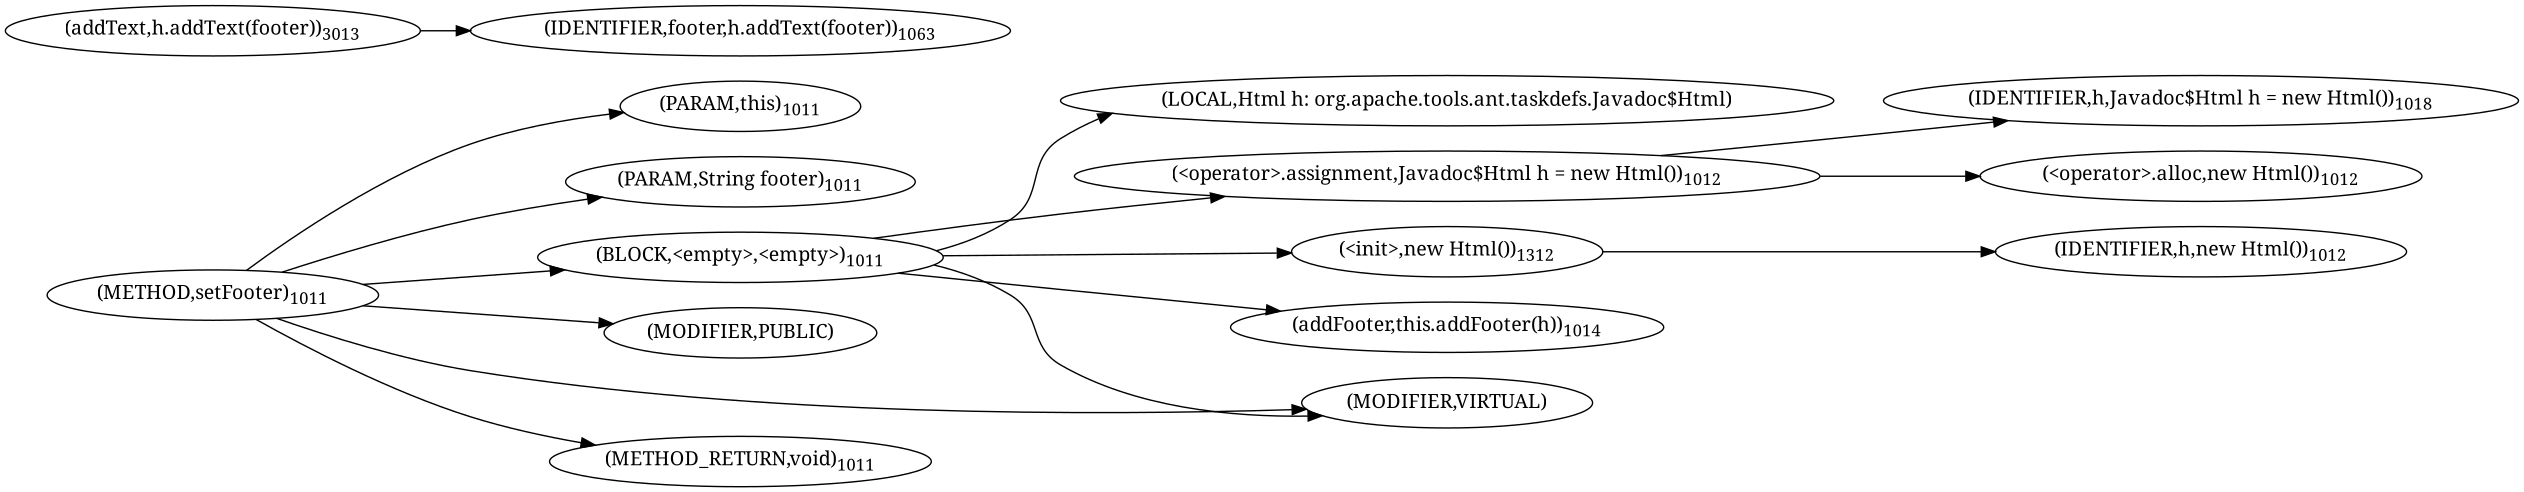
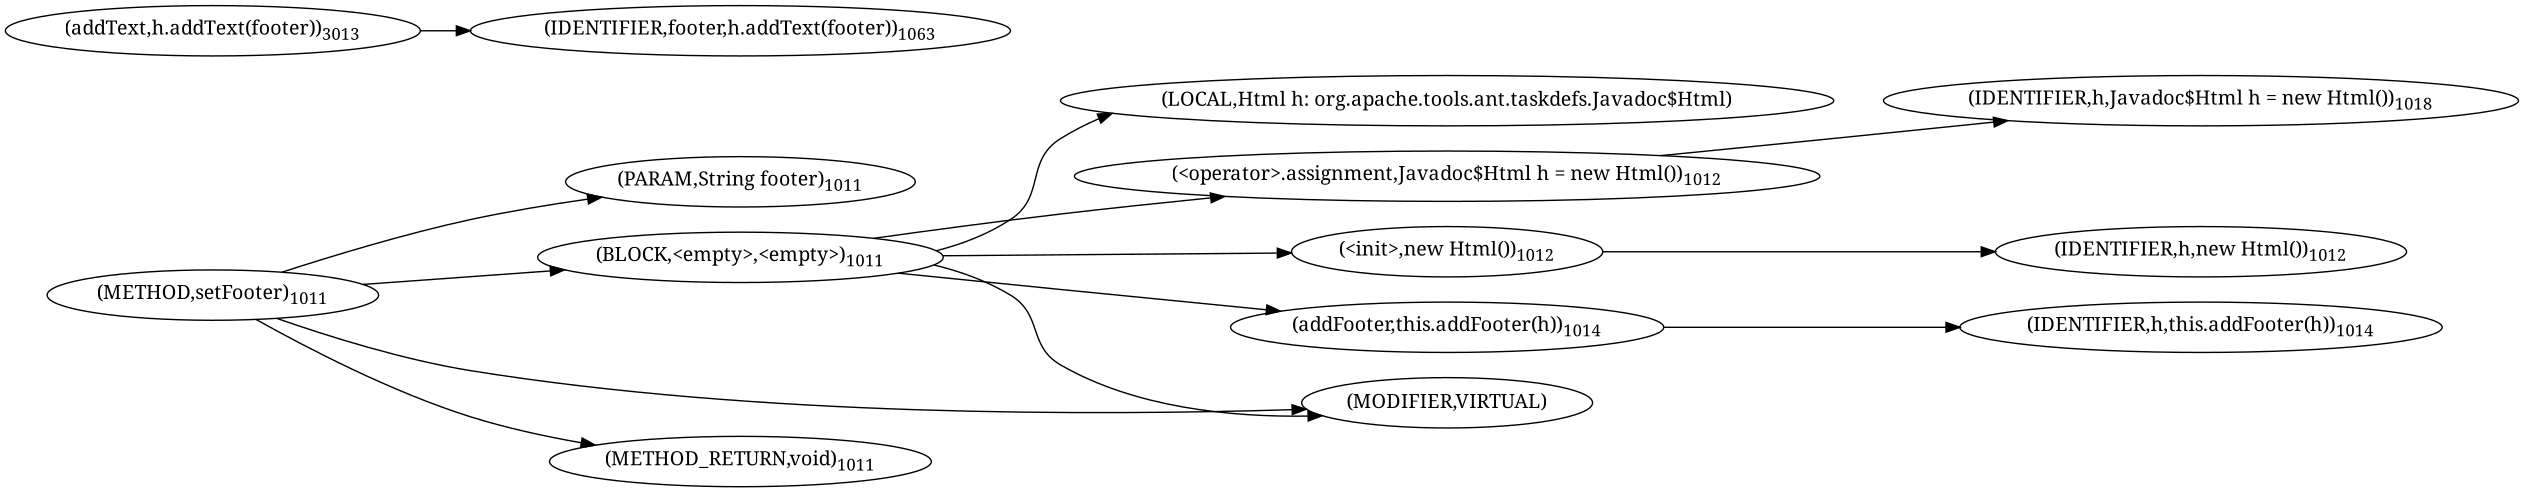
(740, 106) -> none
(2201, 176) -> none
(1536, 250) -> (1536, 250)
none -> (2201, 327)
(740, 333) -> none
